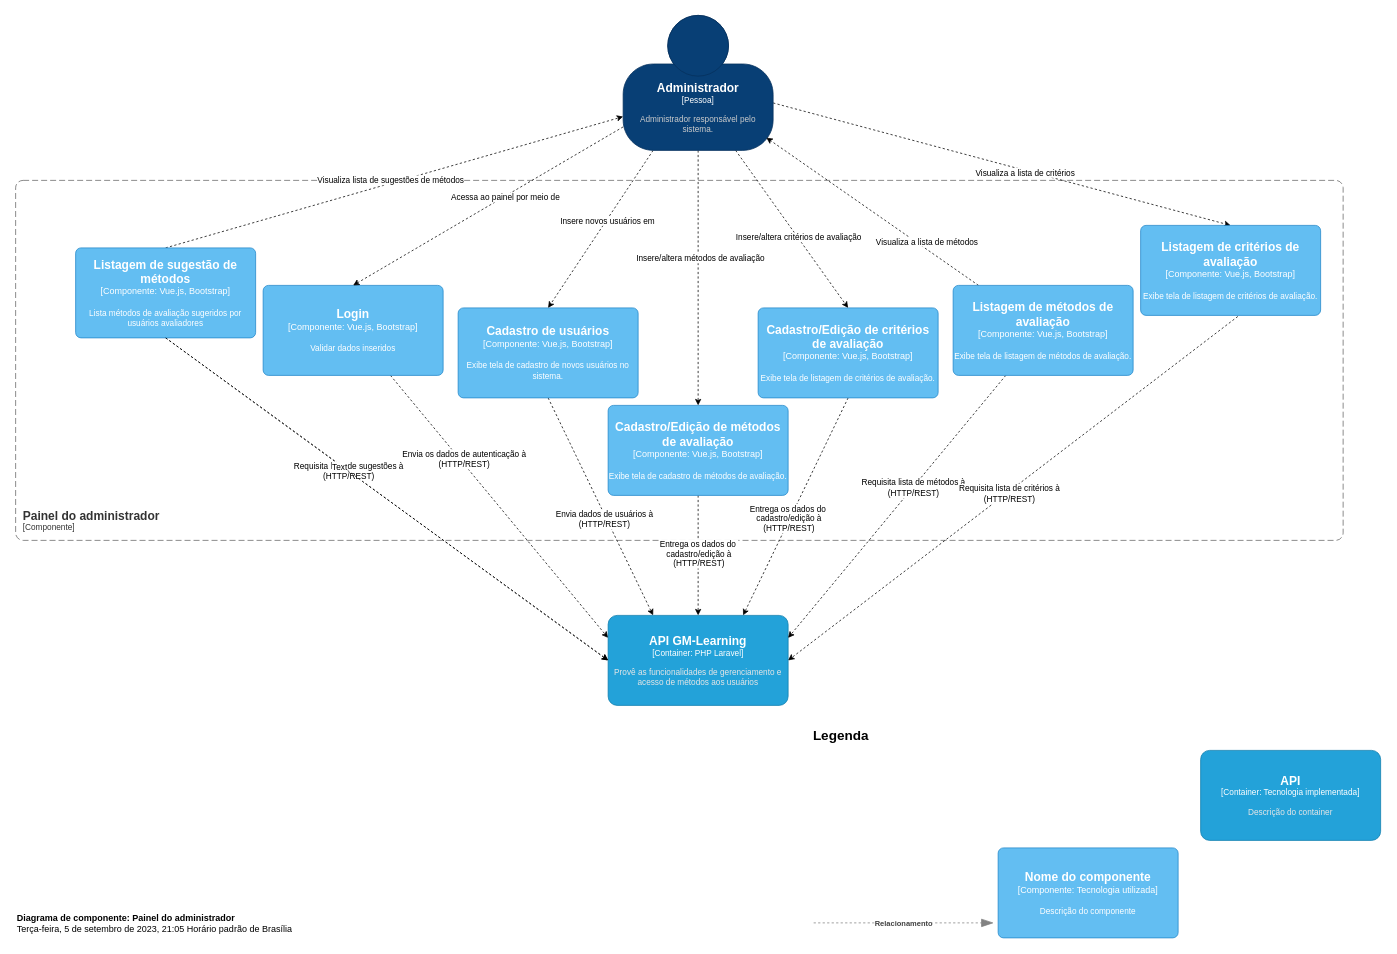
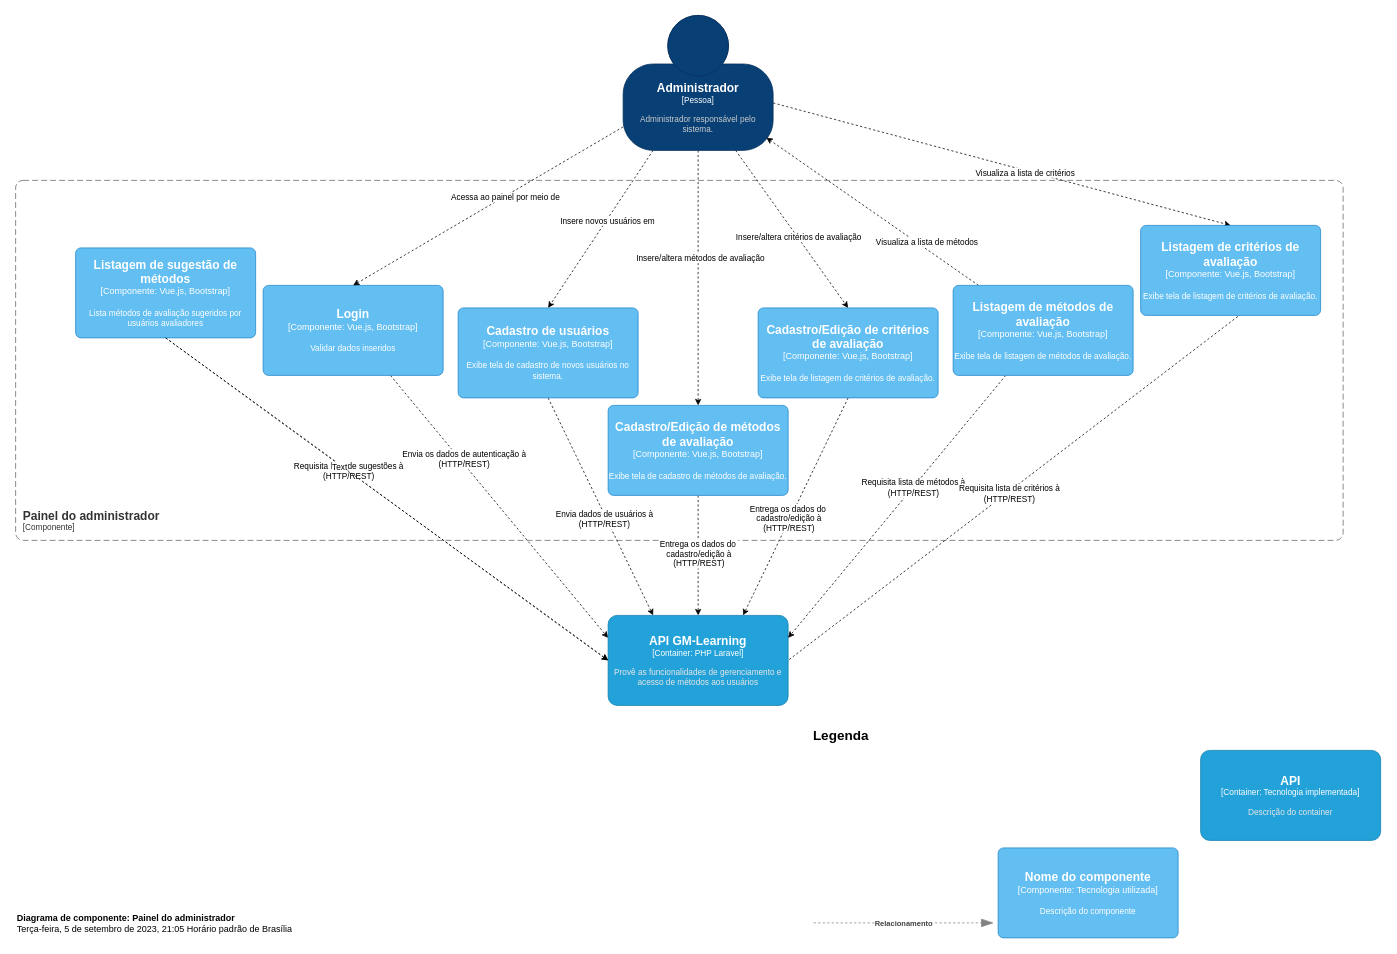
(479, 158) -> none
(793, 656) -> (791, 658)
